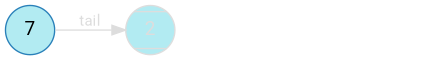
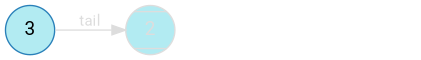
(30, 30) -> (30, 30)
